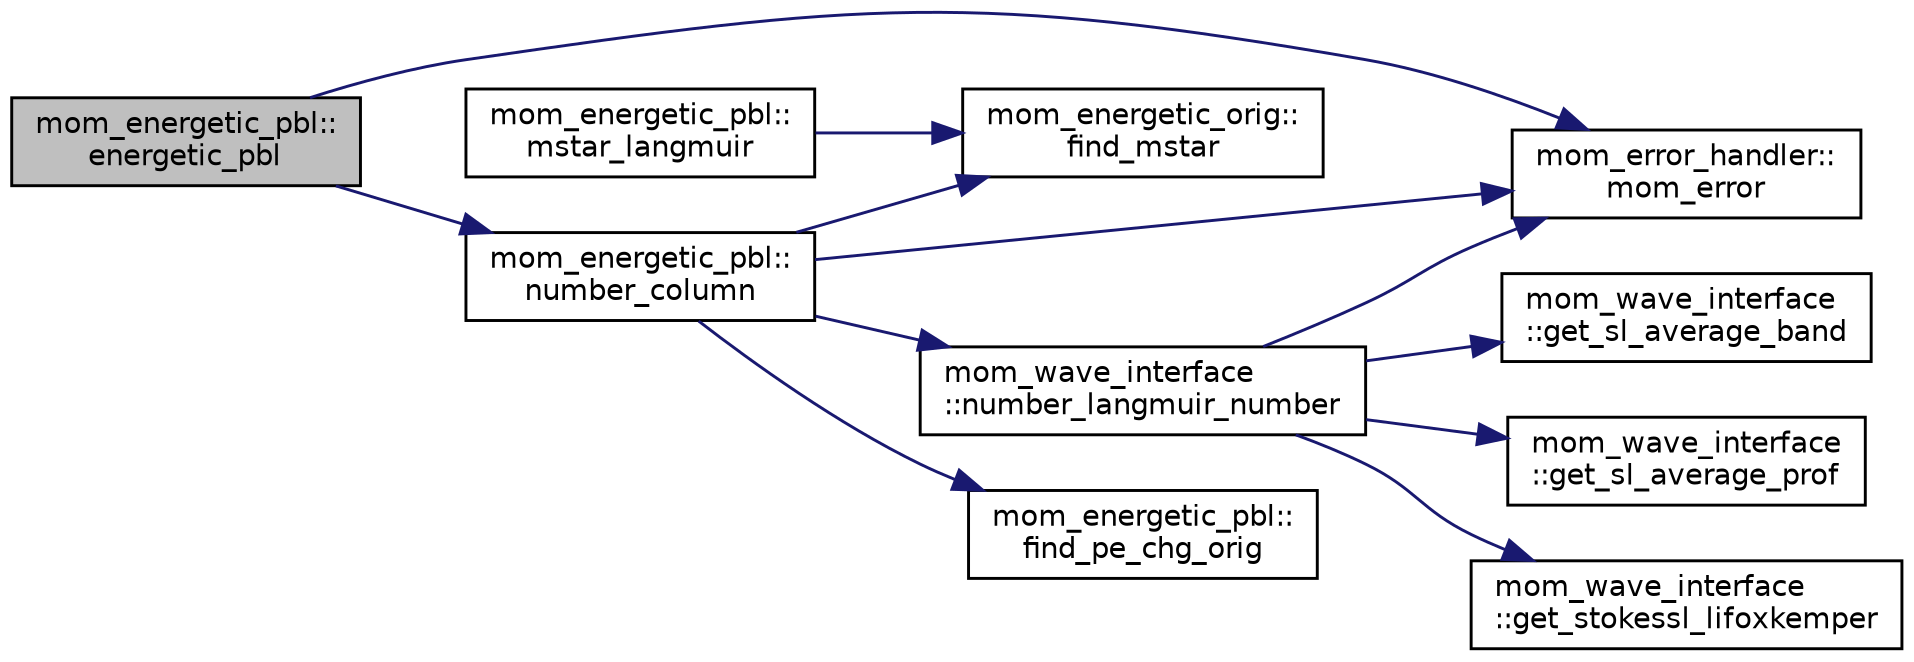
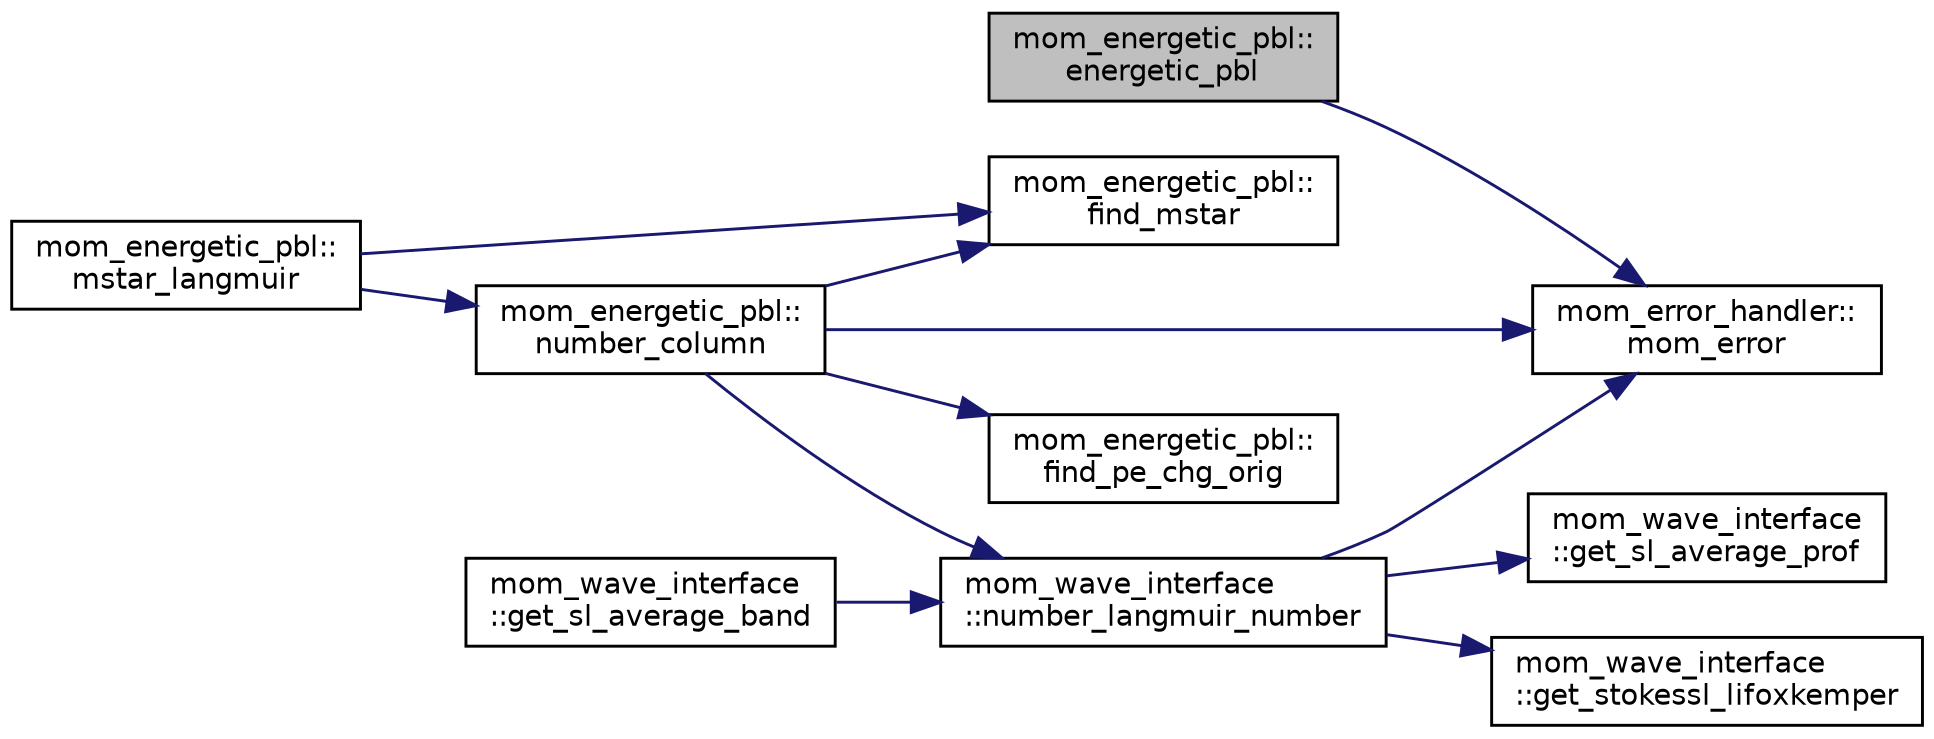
(1143, 133) -> (1163, 201)
(399, 205) -> (404, 295)
(1419, 354) -> (874, 602)
